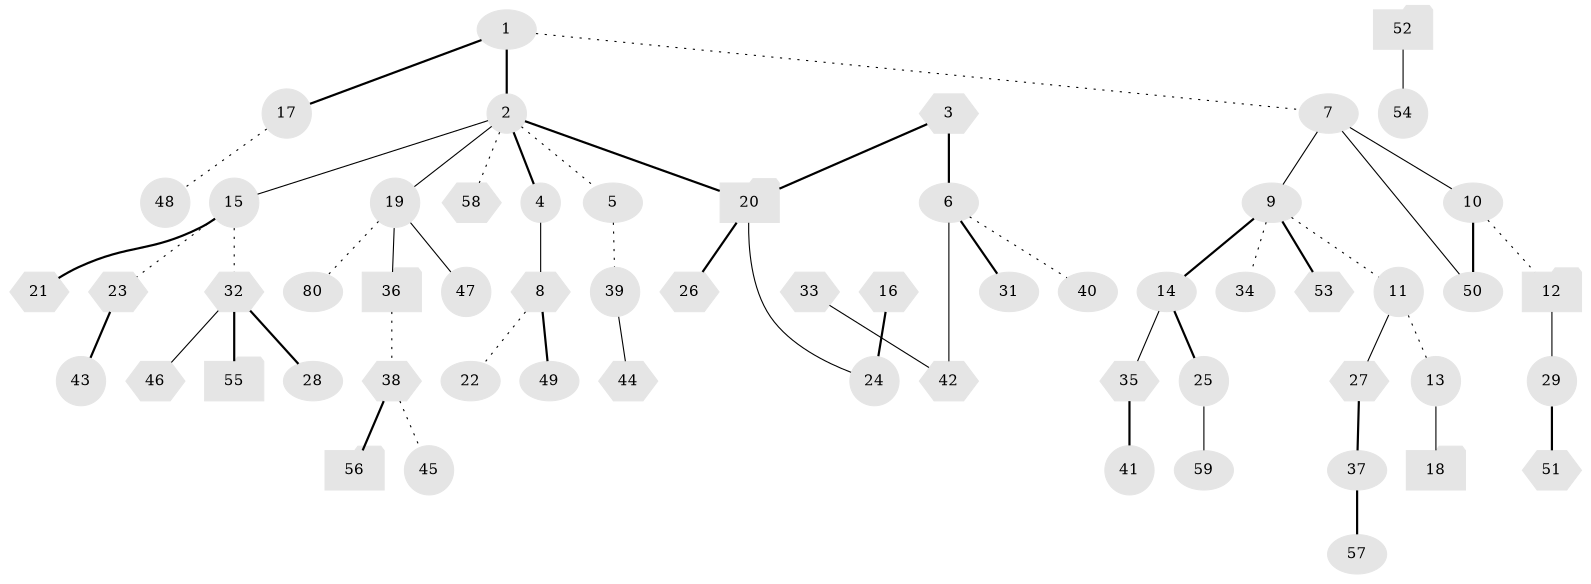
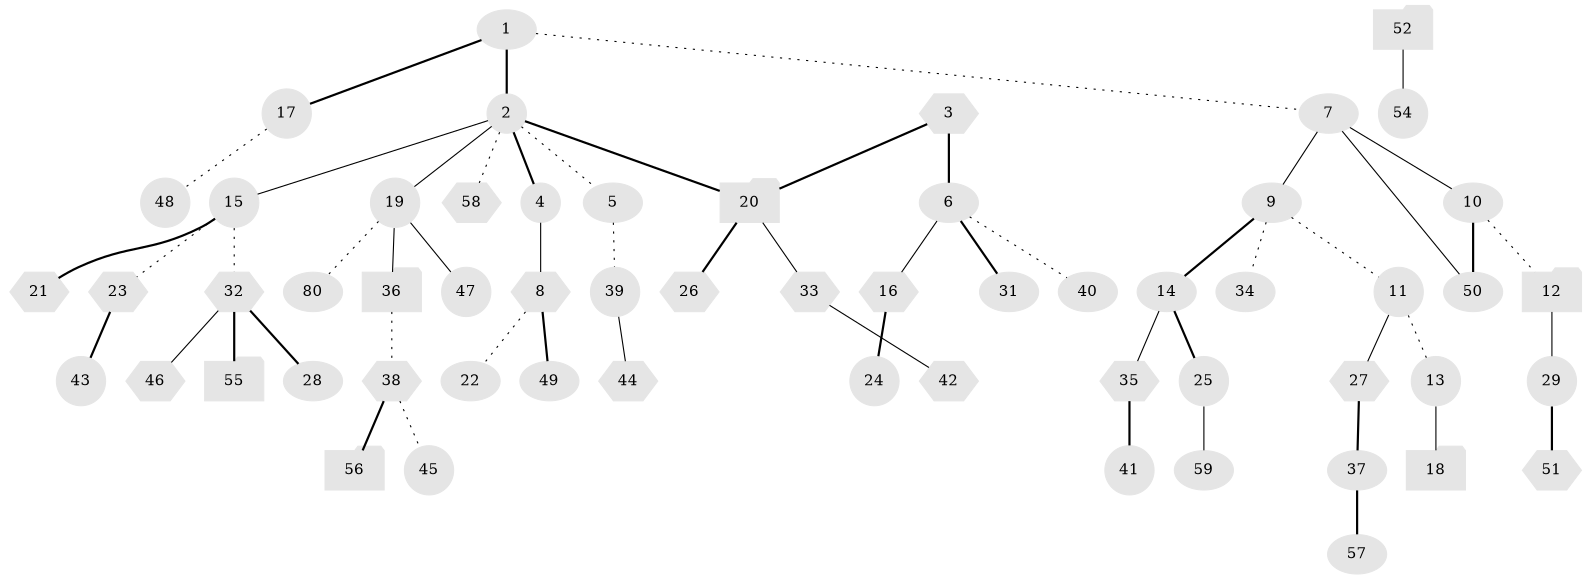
(949, 292) -> (919, 247)
(1324, 292) -> none
(771, 317) -> (780, 247)
